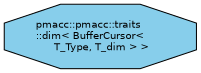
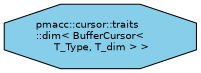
(100, 36) -> (100, 36)
